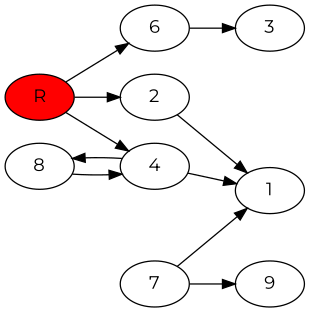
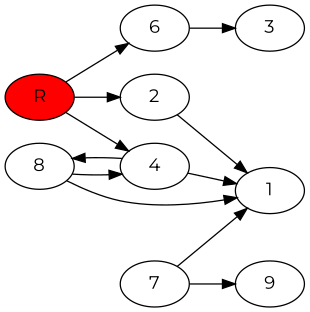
none -> (144, 204)
